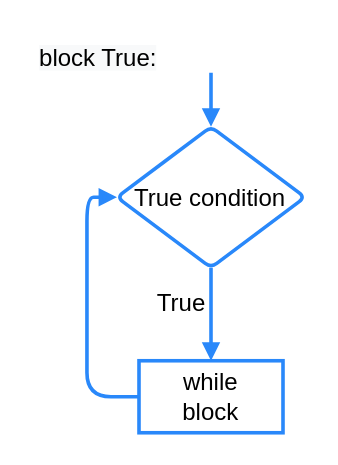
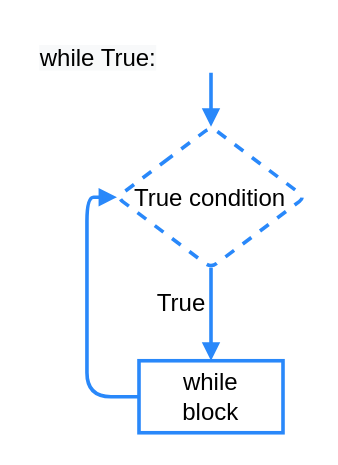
(98, 58) -> (98, 58)
(211, 197) -> (211, 197)
